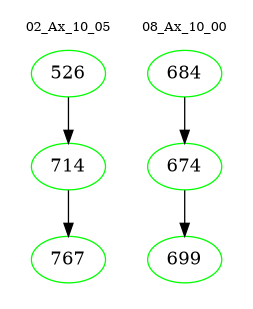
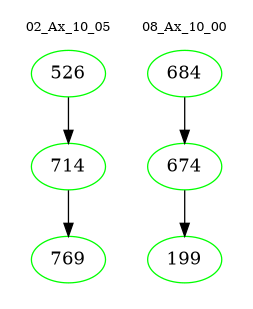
(68, 260) -> (68, 260)
(185, 260) -> (185, 260)
